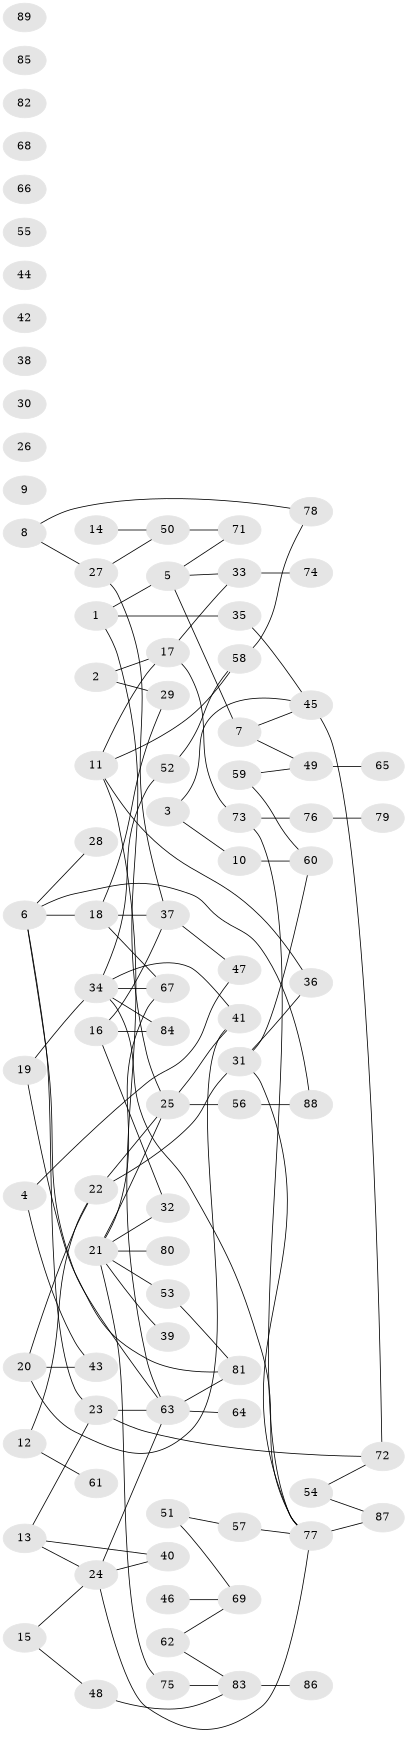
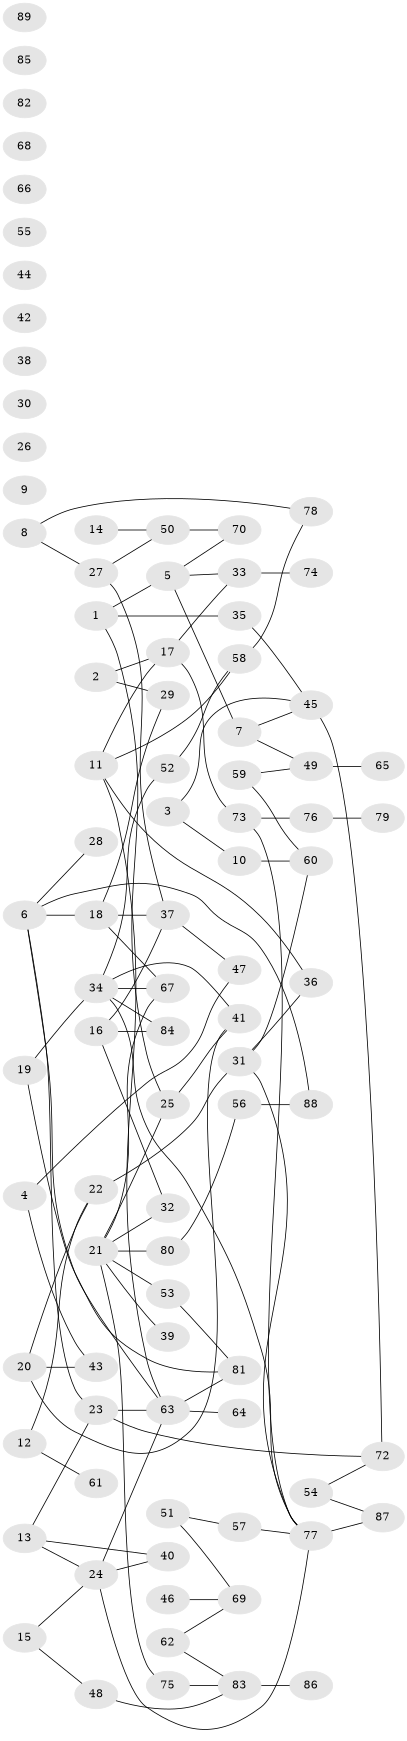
(240, 530) -> (240, 530)
(199, 1105) -> (215, 1179)
(133, 1146) -> none
